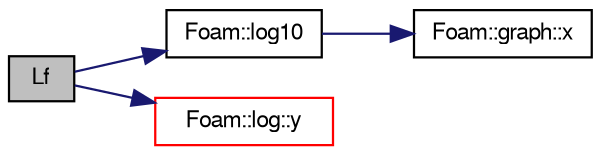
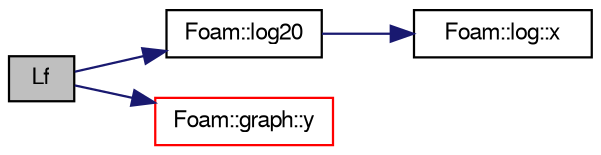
(244, 34) -> (244, 34)
(503, 34) -> (503, 34)
(244, 122) -> (244, 122)
